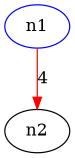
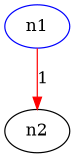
(43, 79) -> (43, 79)
